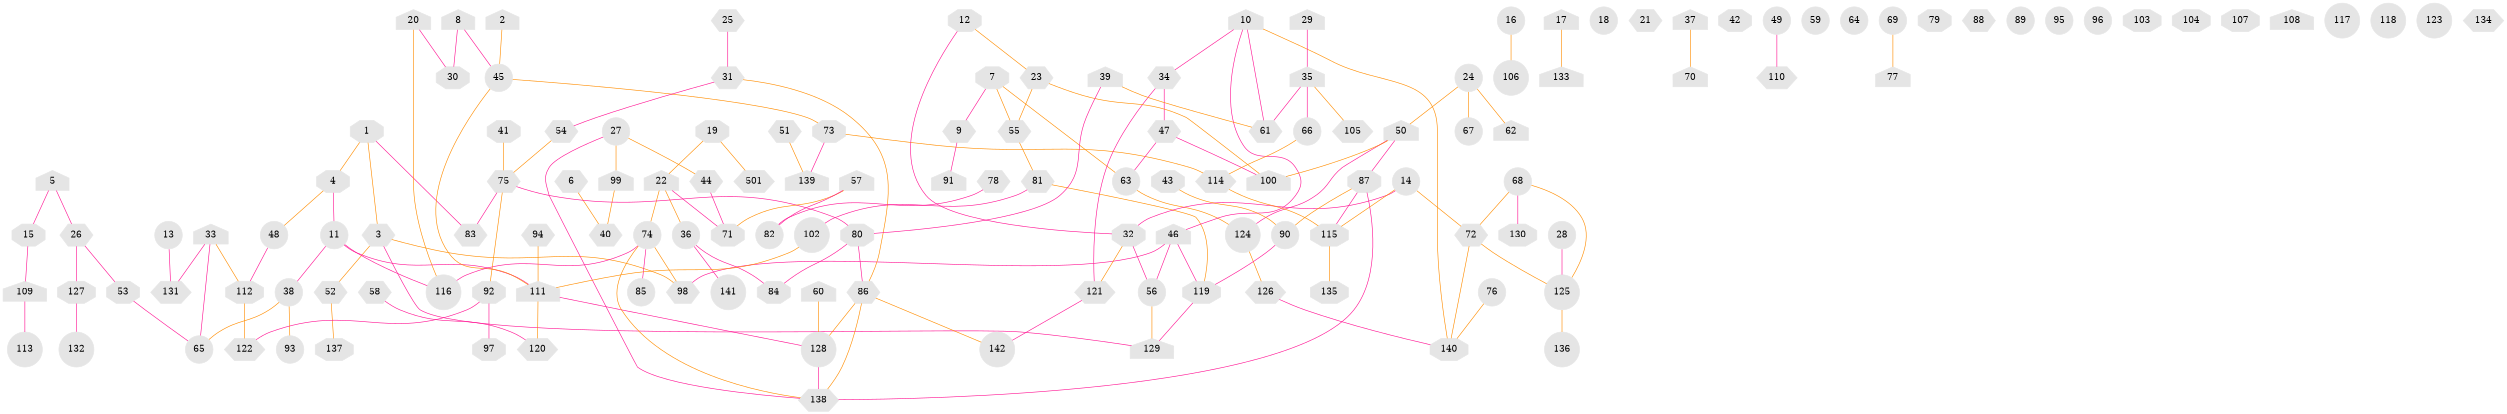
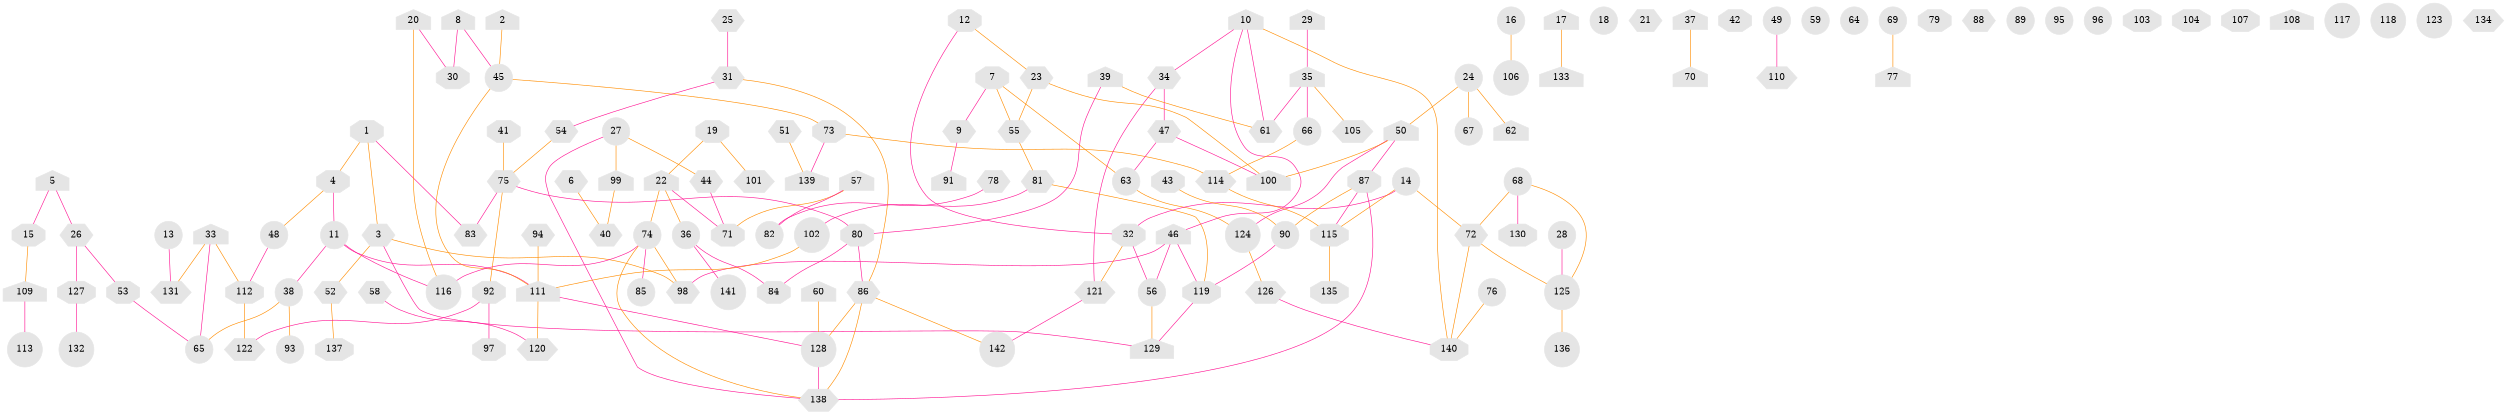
(754, 181) -> (754, 181)
(192, 263) -> (192, 263)
(27, 264) -> (27, 264)
